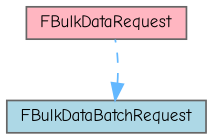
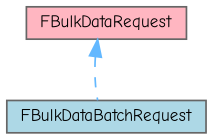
(118, 61) -> (95, 79)
